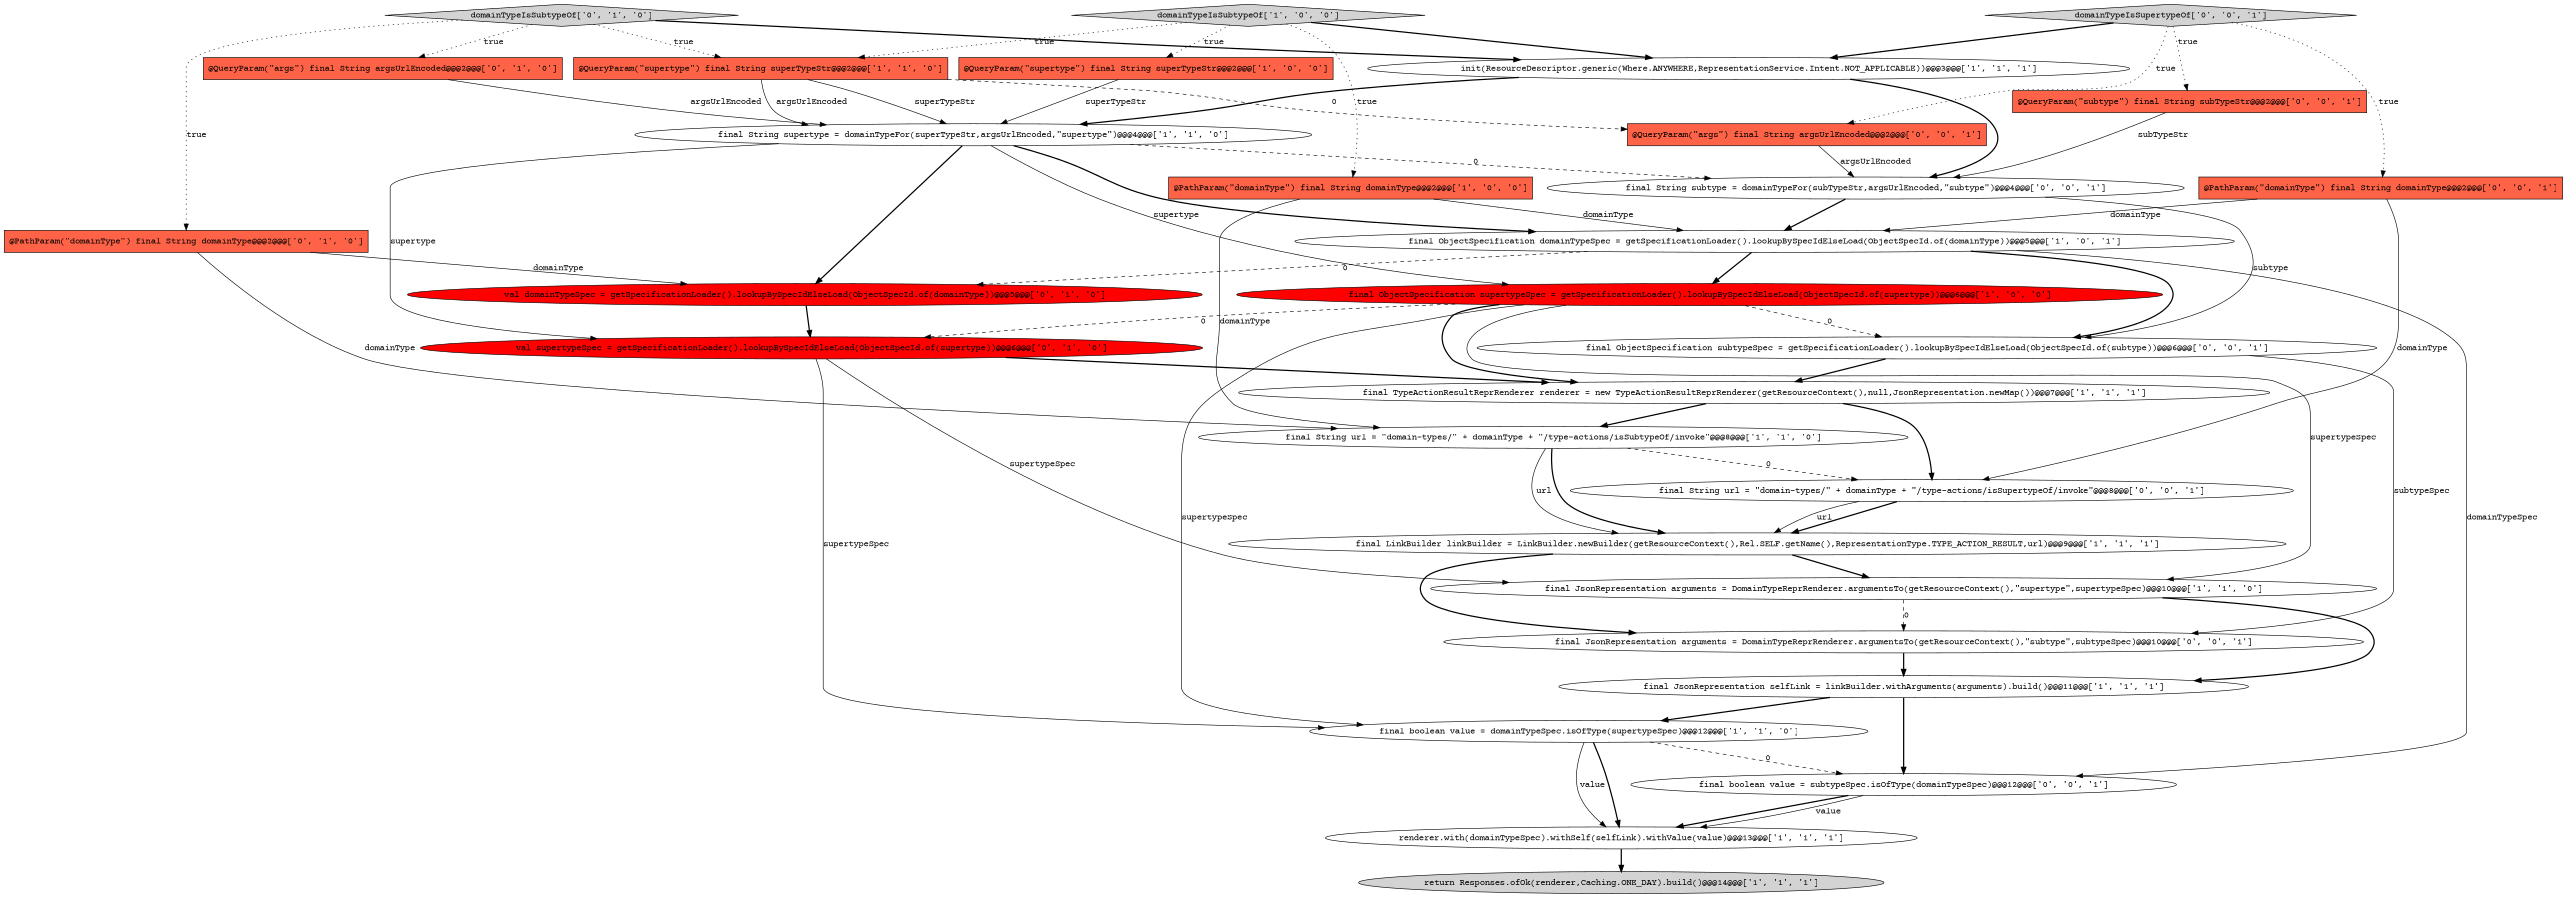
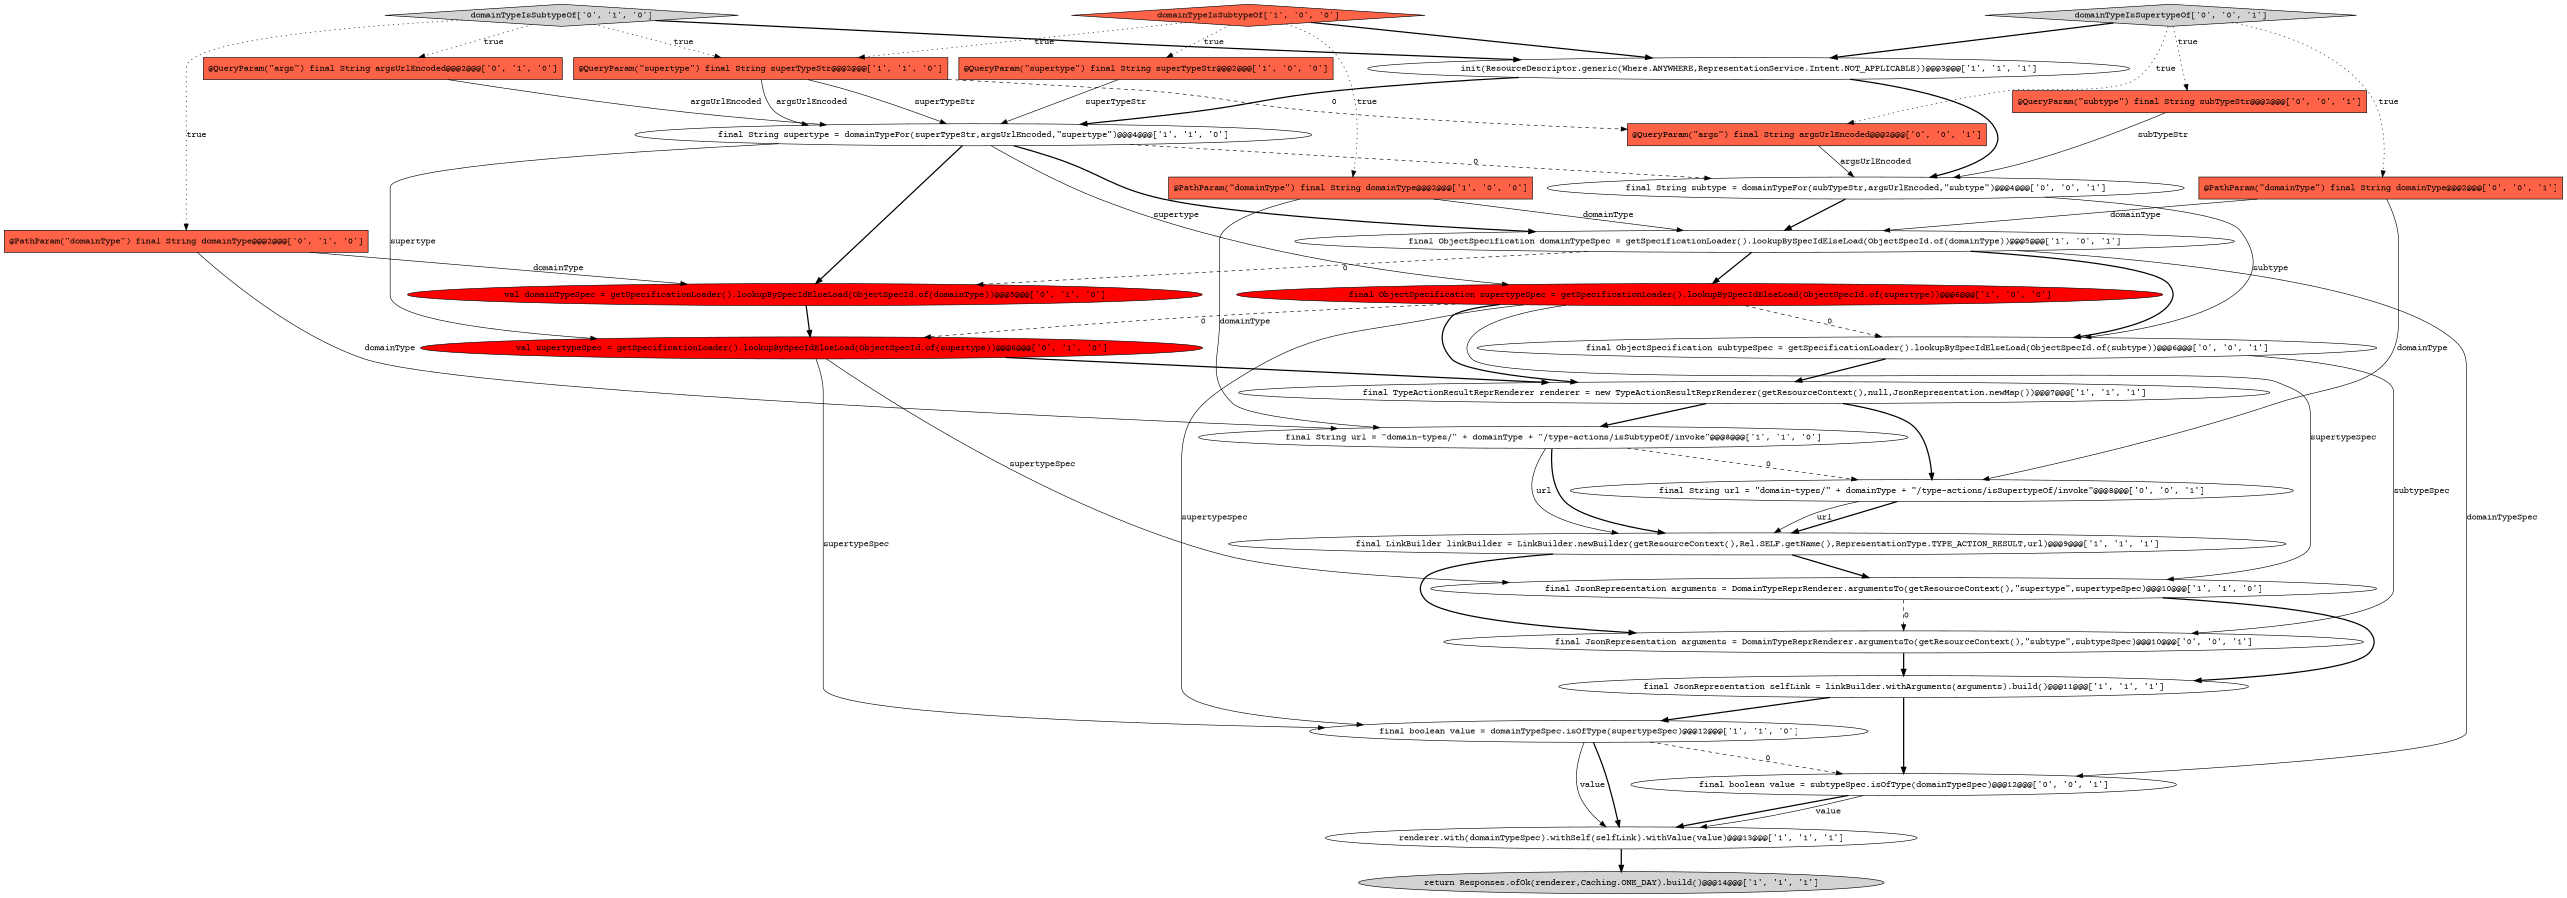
(1248, 15) -> (1248, 15)
